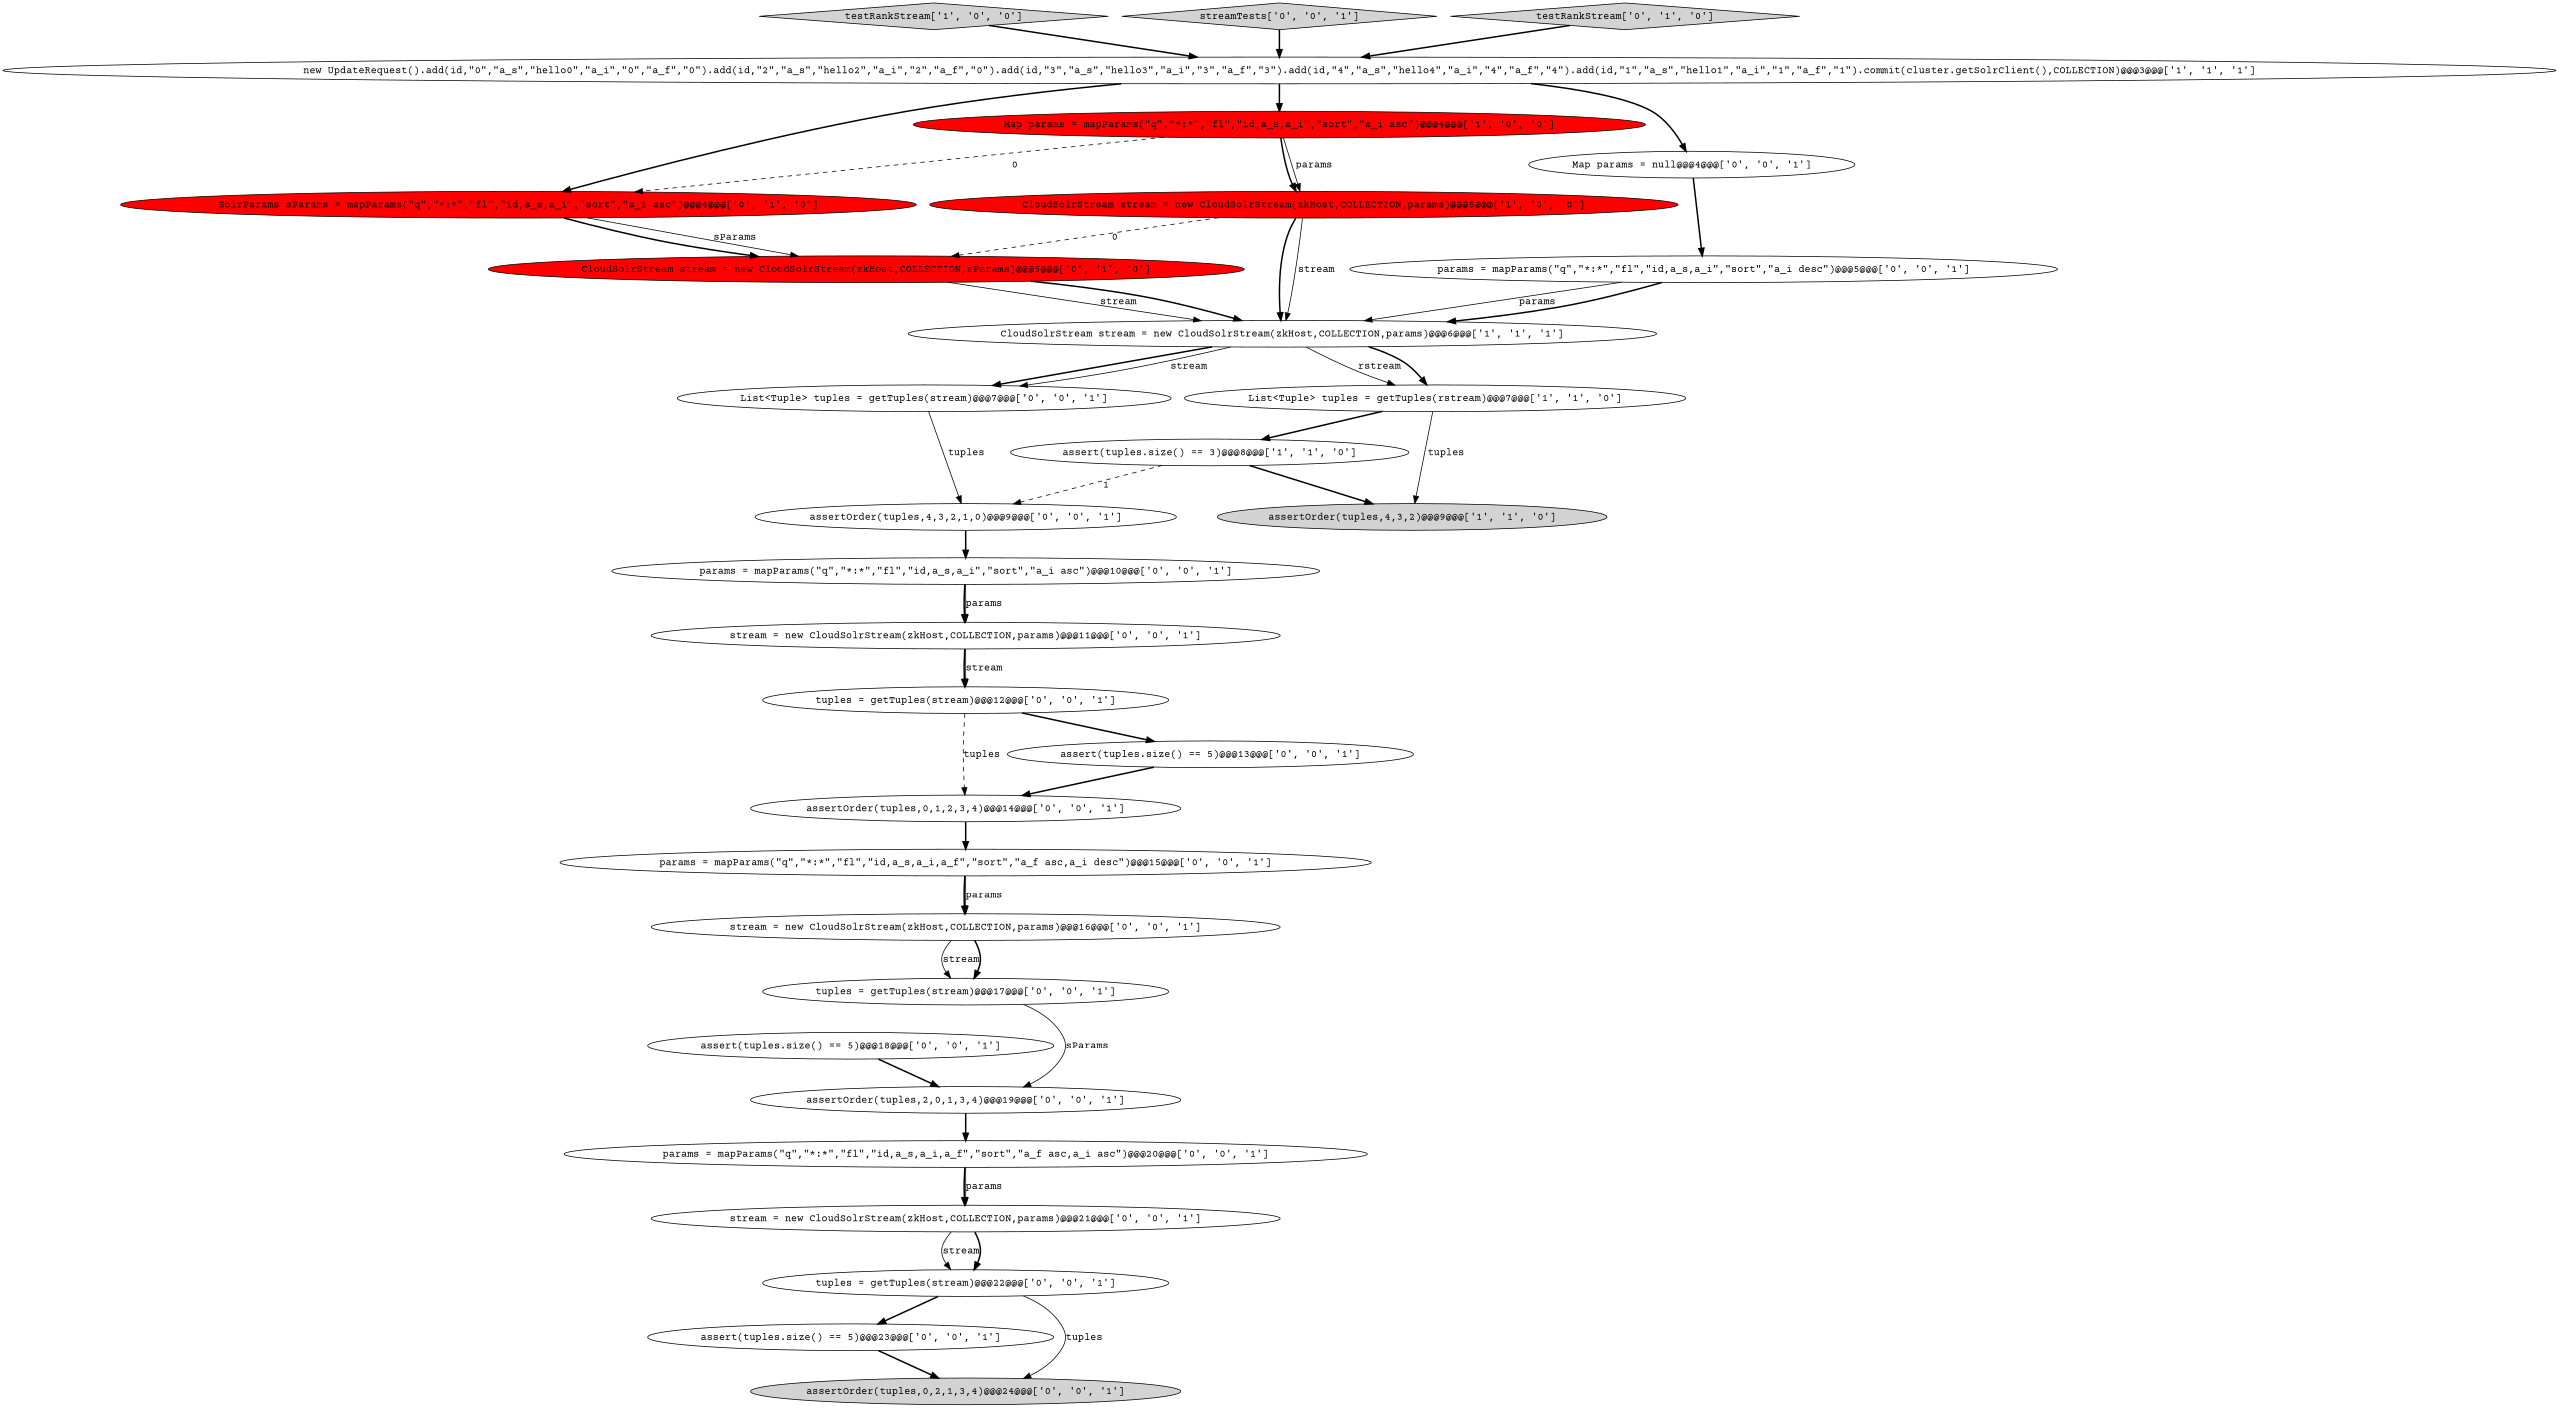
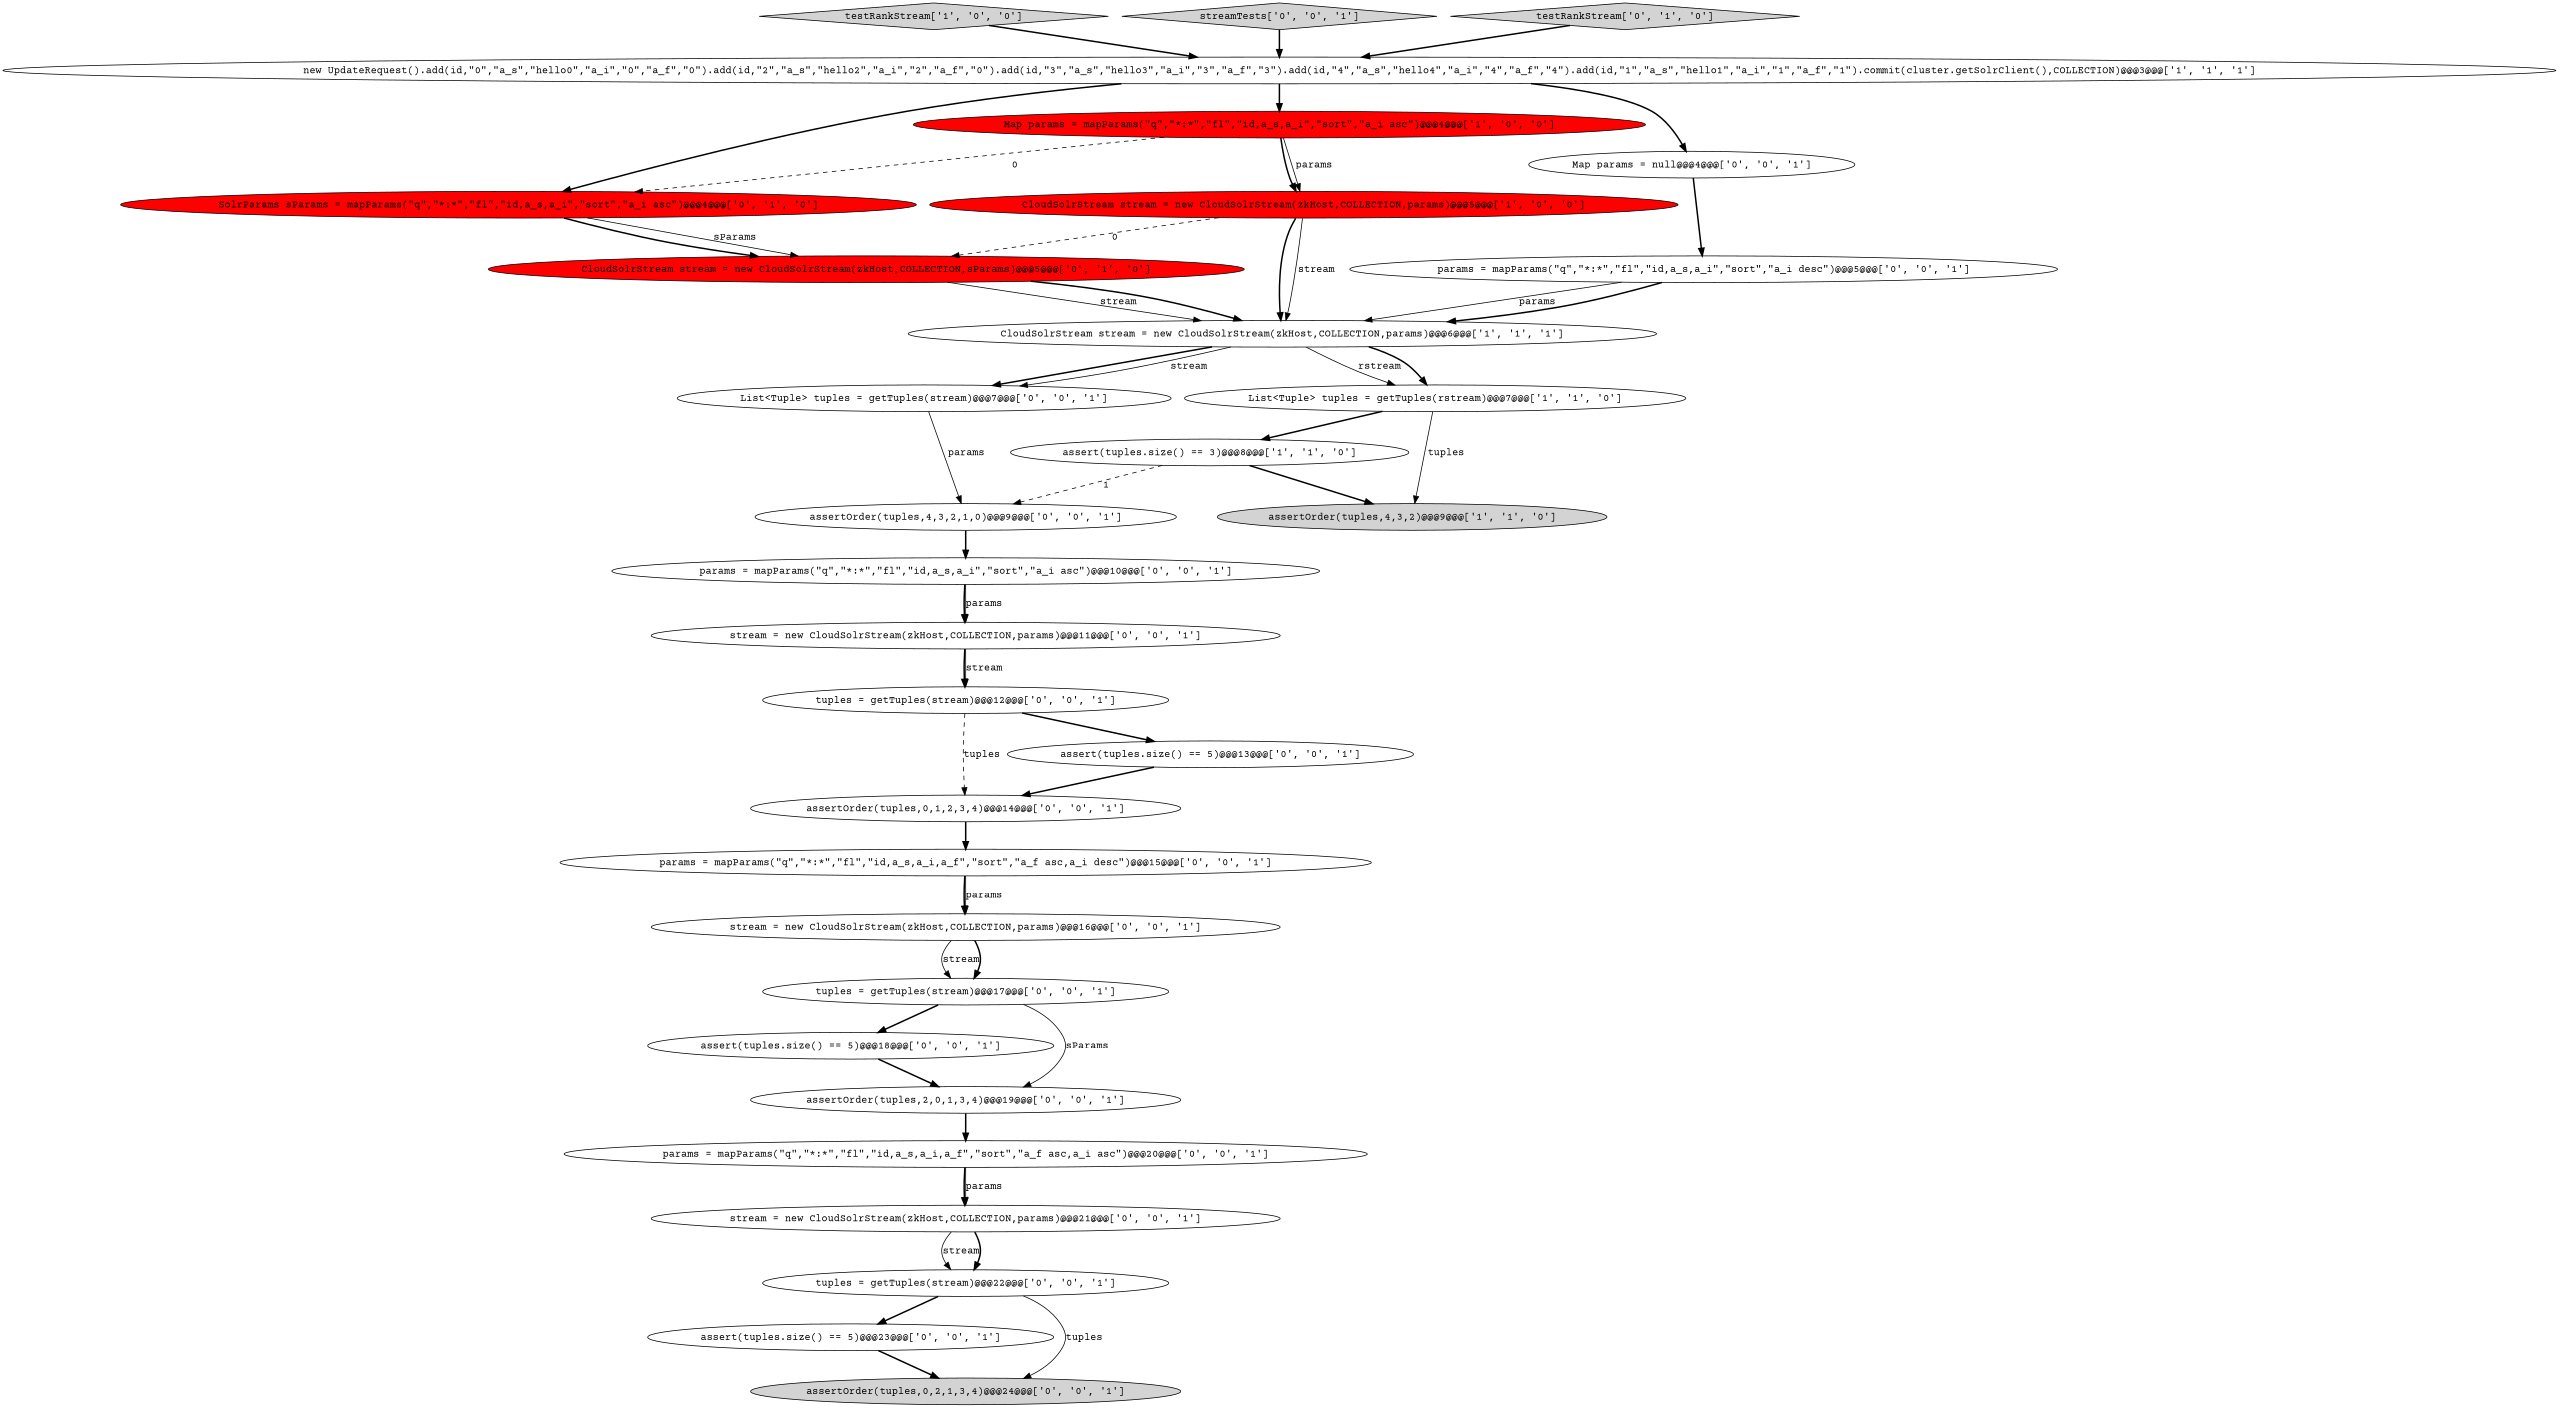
(966, 452) -> (966, 452)
none -> (912, 1017)
